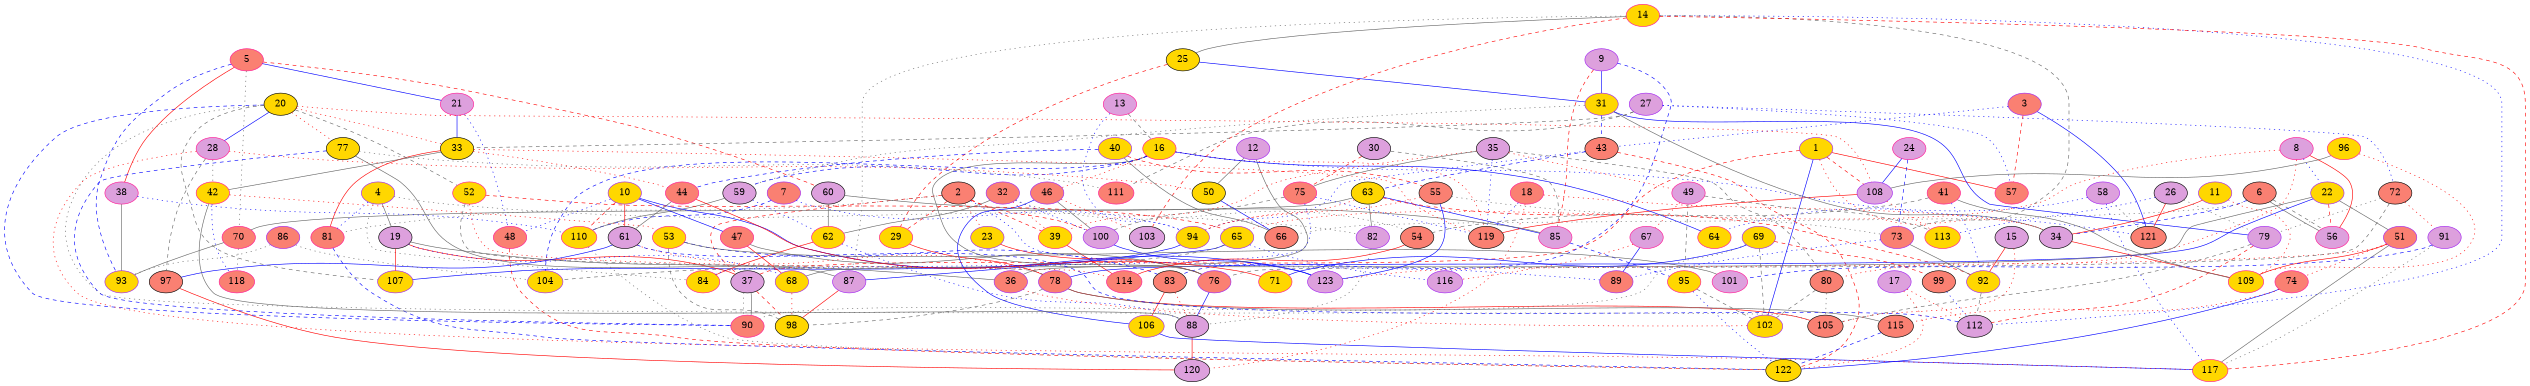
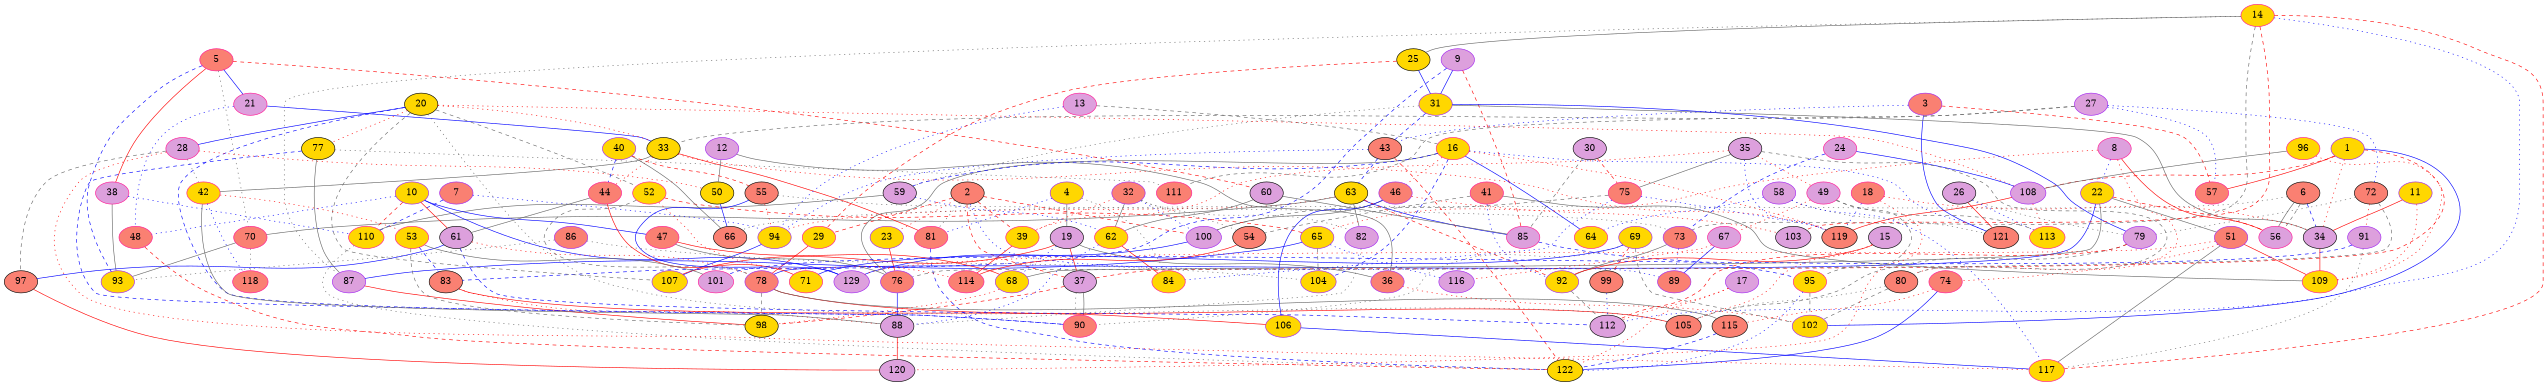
(803, 217) -> (1219, 215)
(1325, 282) -> (852, 282)
